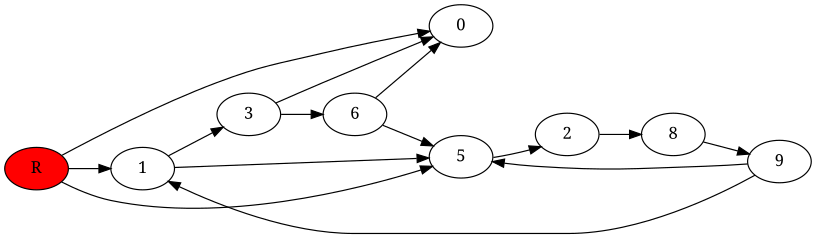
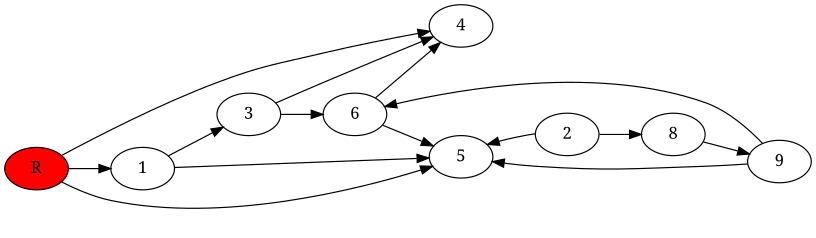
(461, 26) -> (461, 26)
(512, 154) -> (517, 137)
(469, 233) -> (586, 83)
